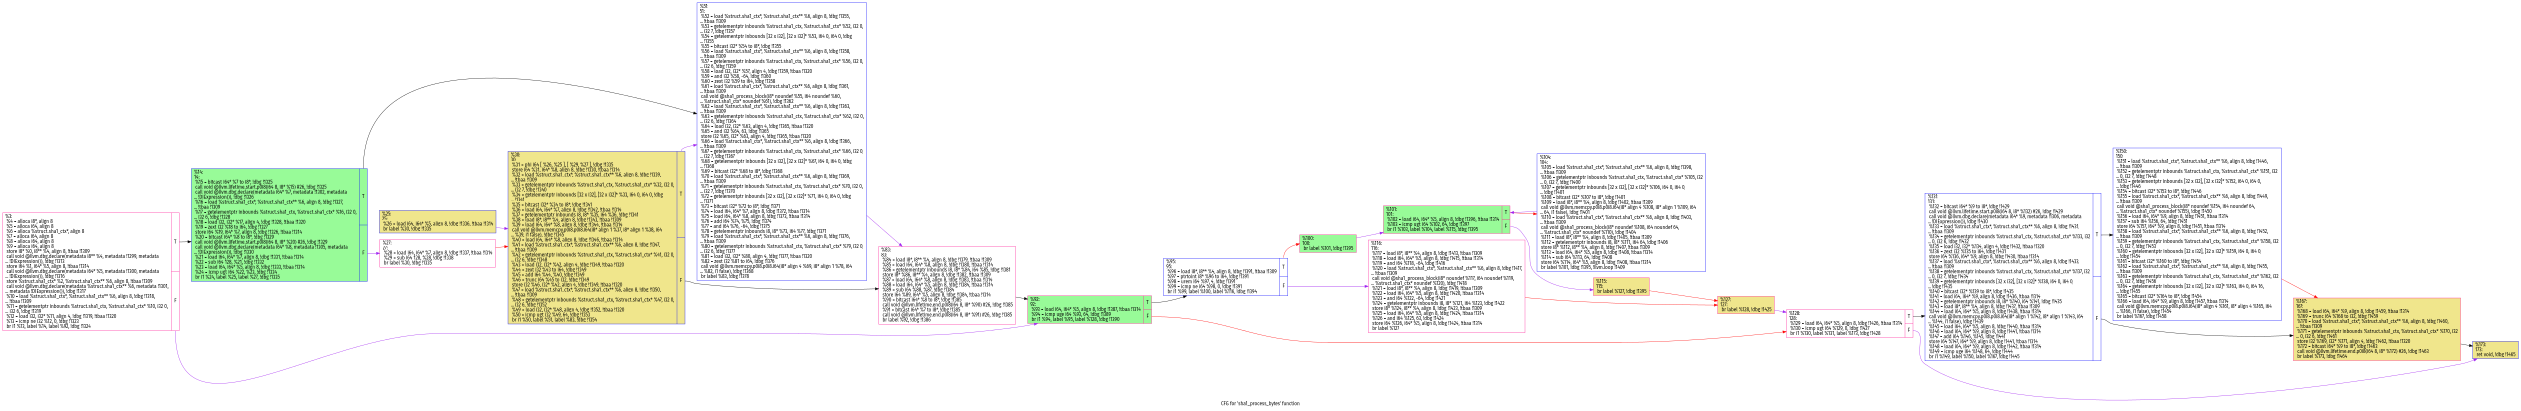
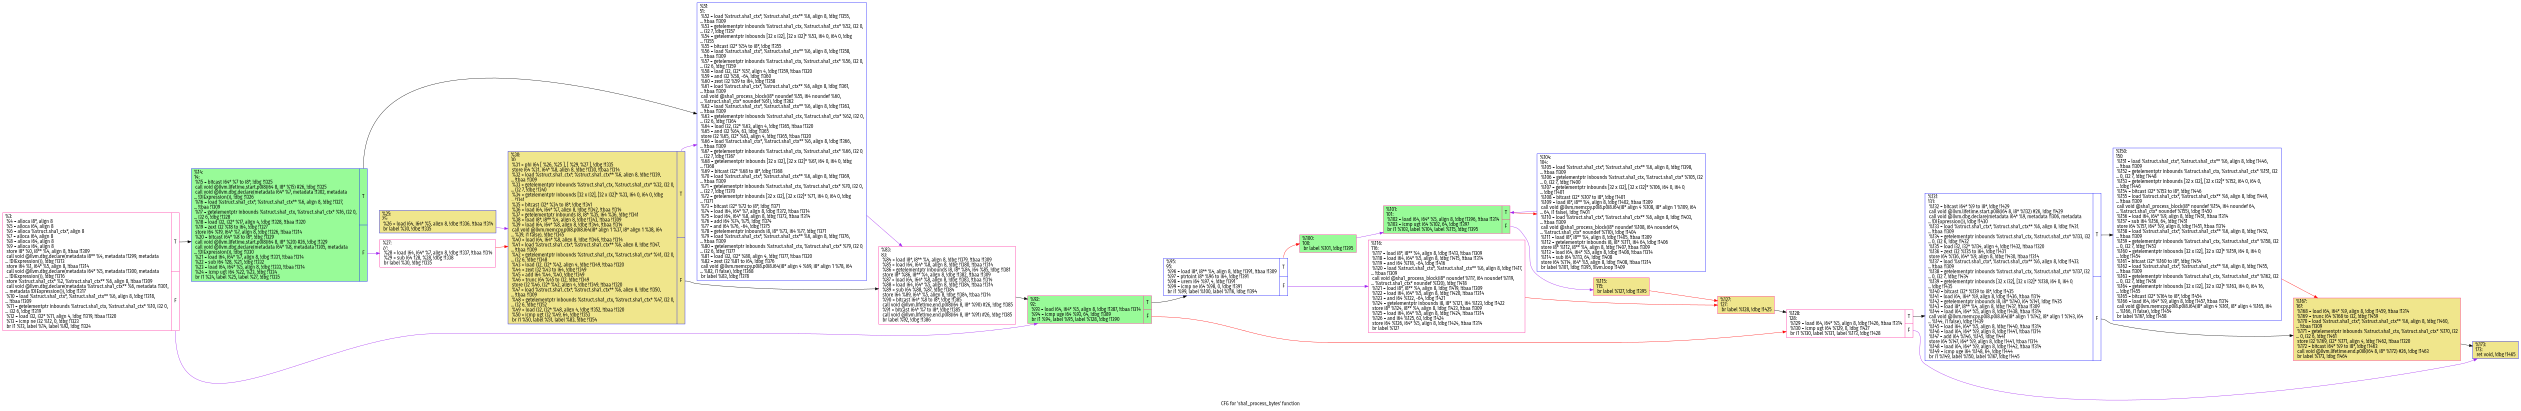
(1779, 311) -> (1779, 311)
